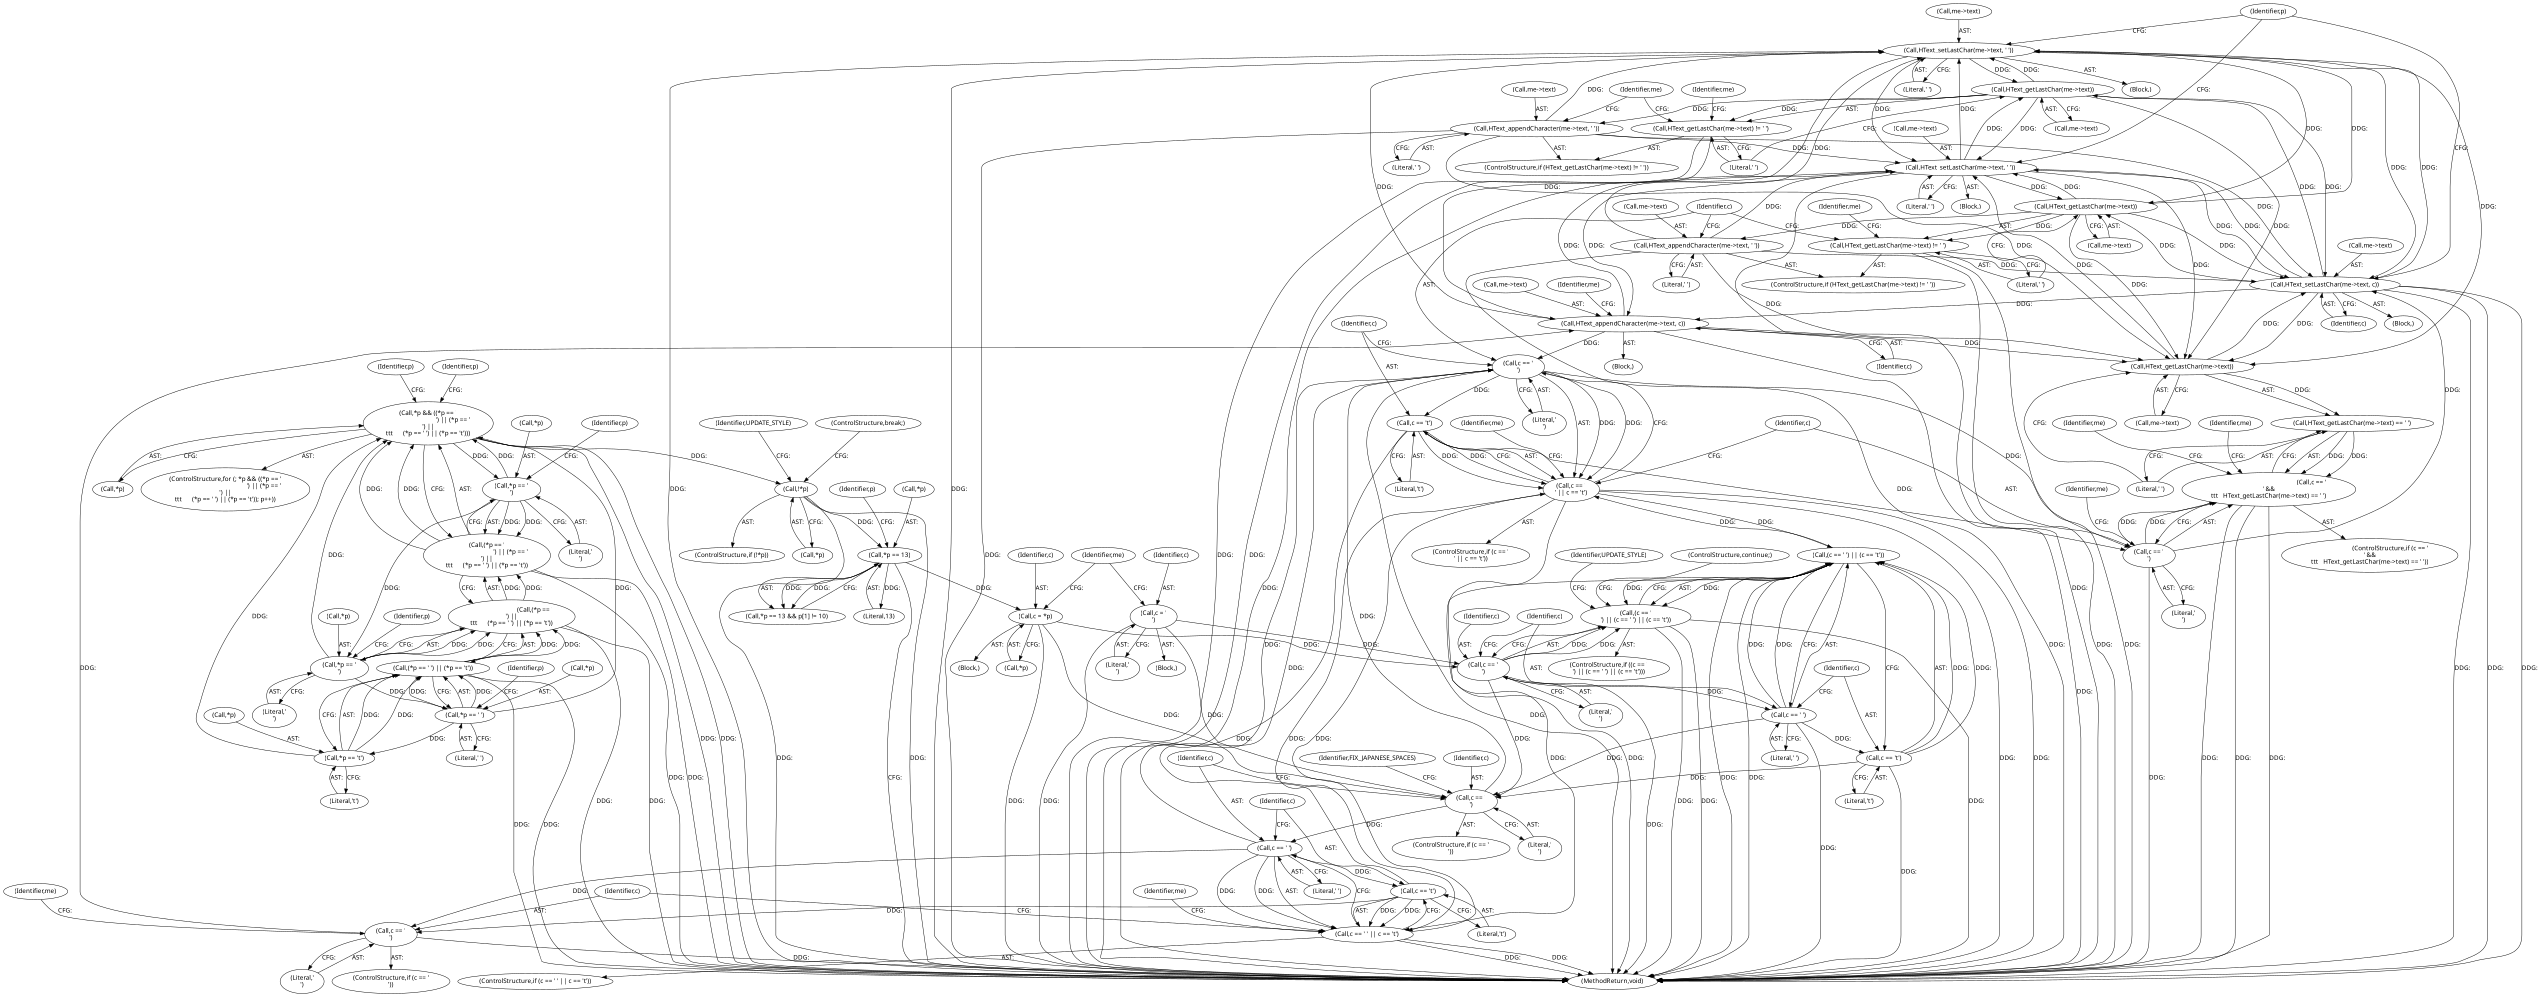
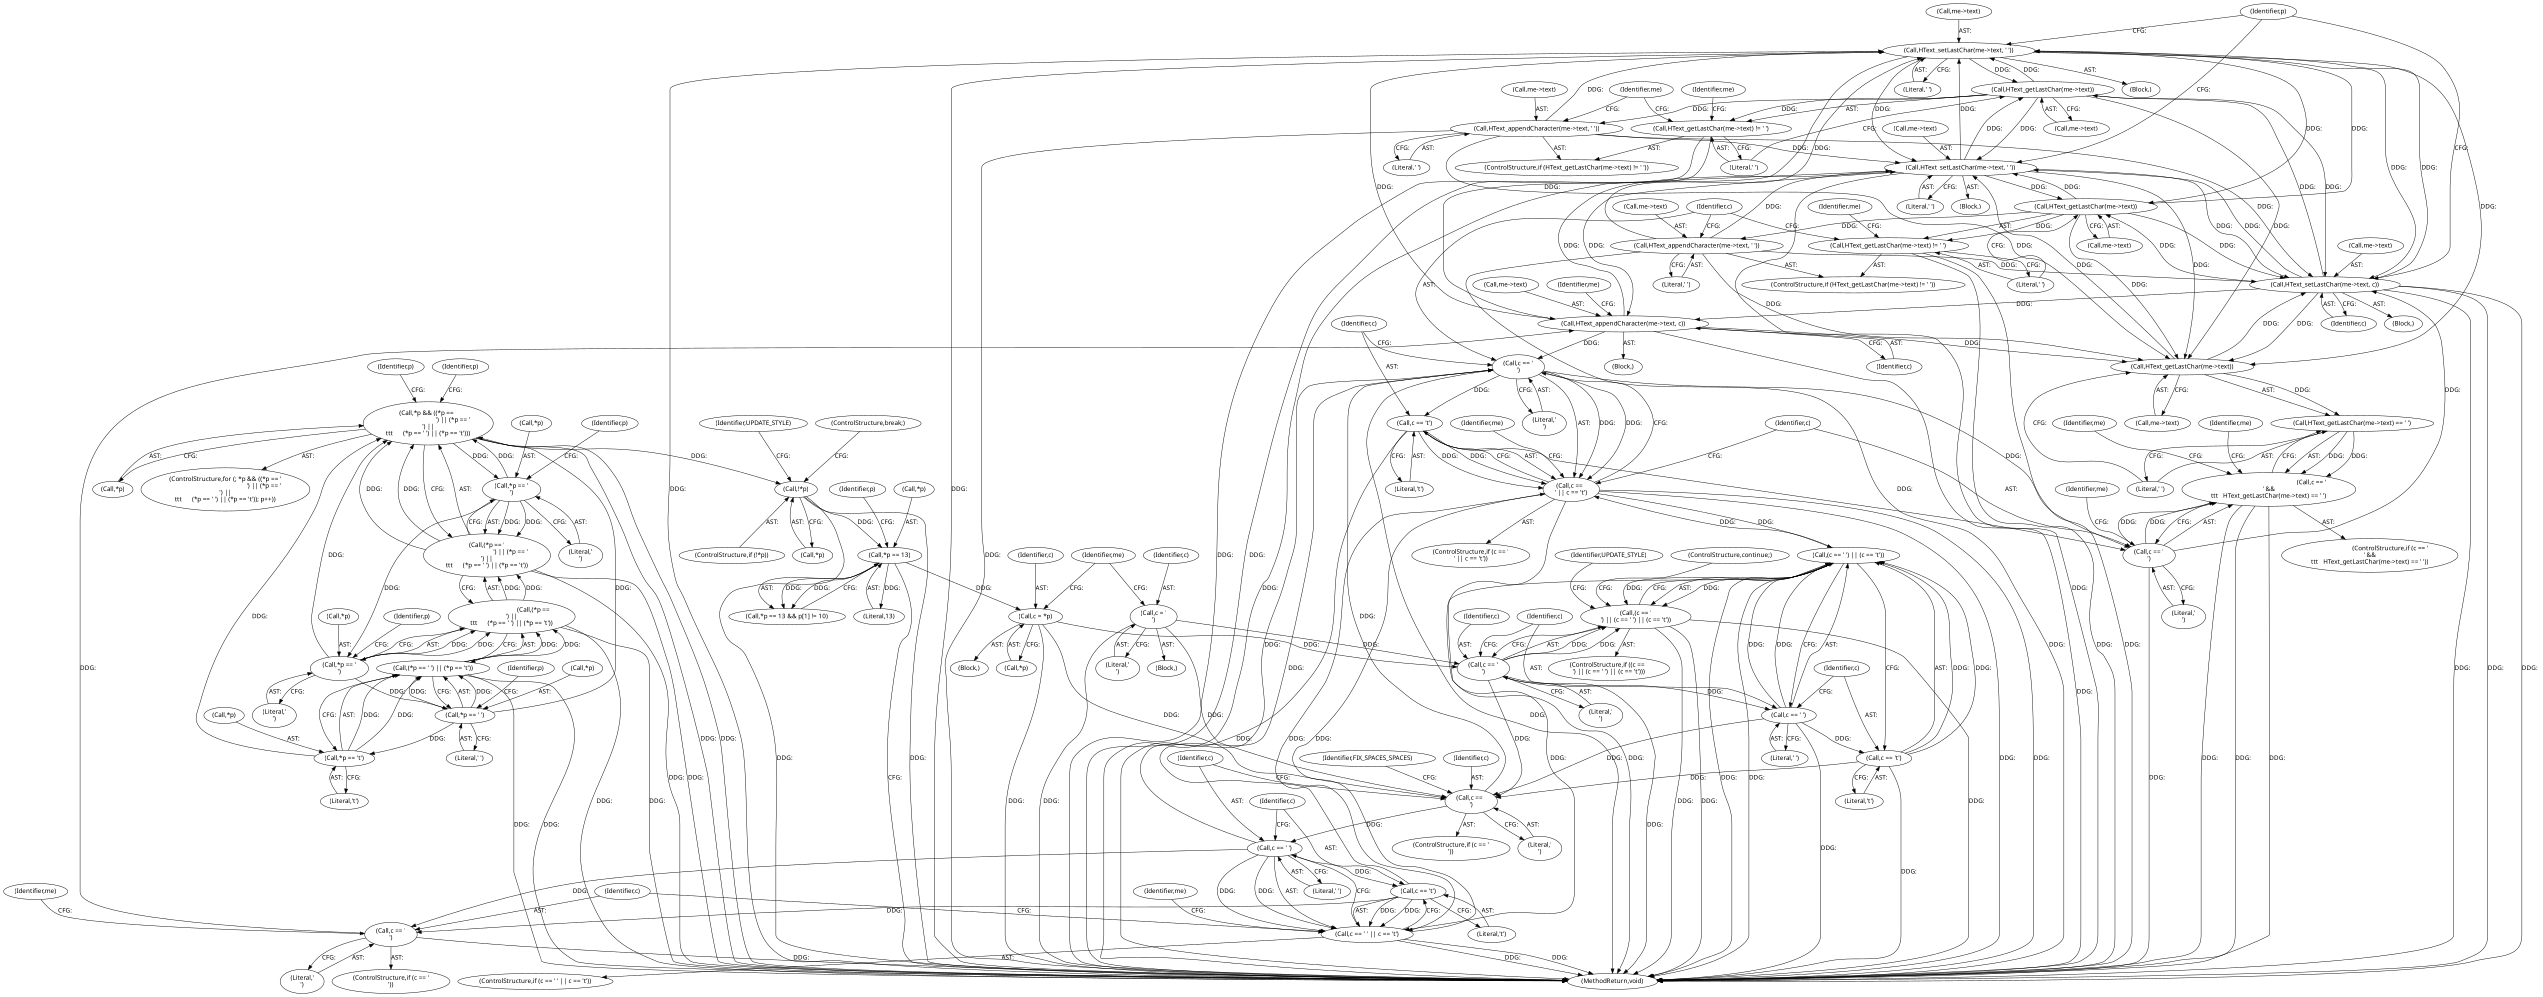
(749, 512) -> (763, 524)
(1368, 758) -> (1368, 758)
